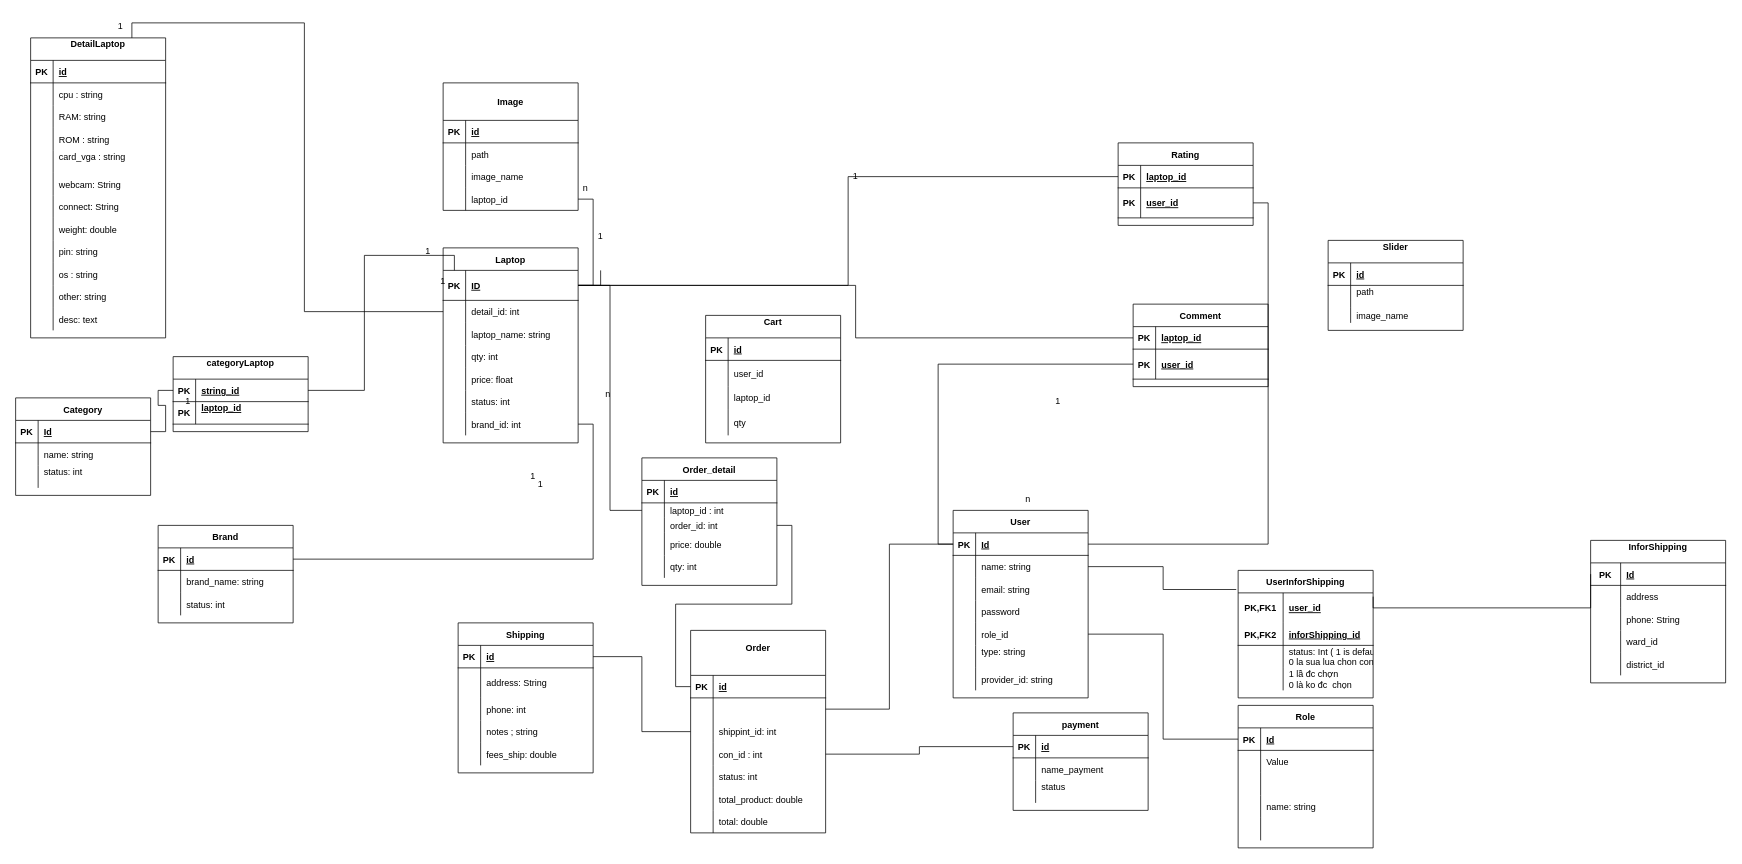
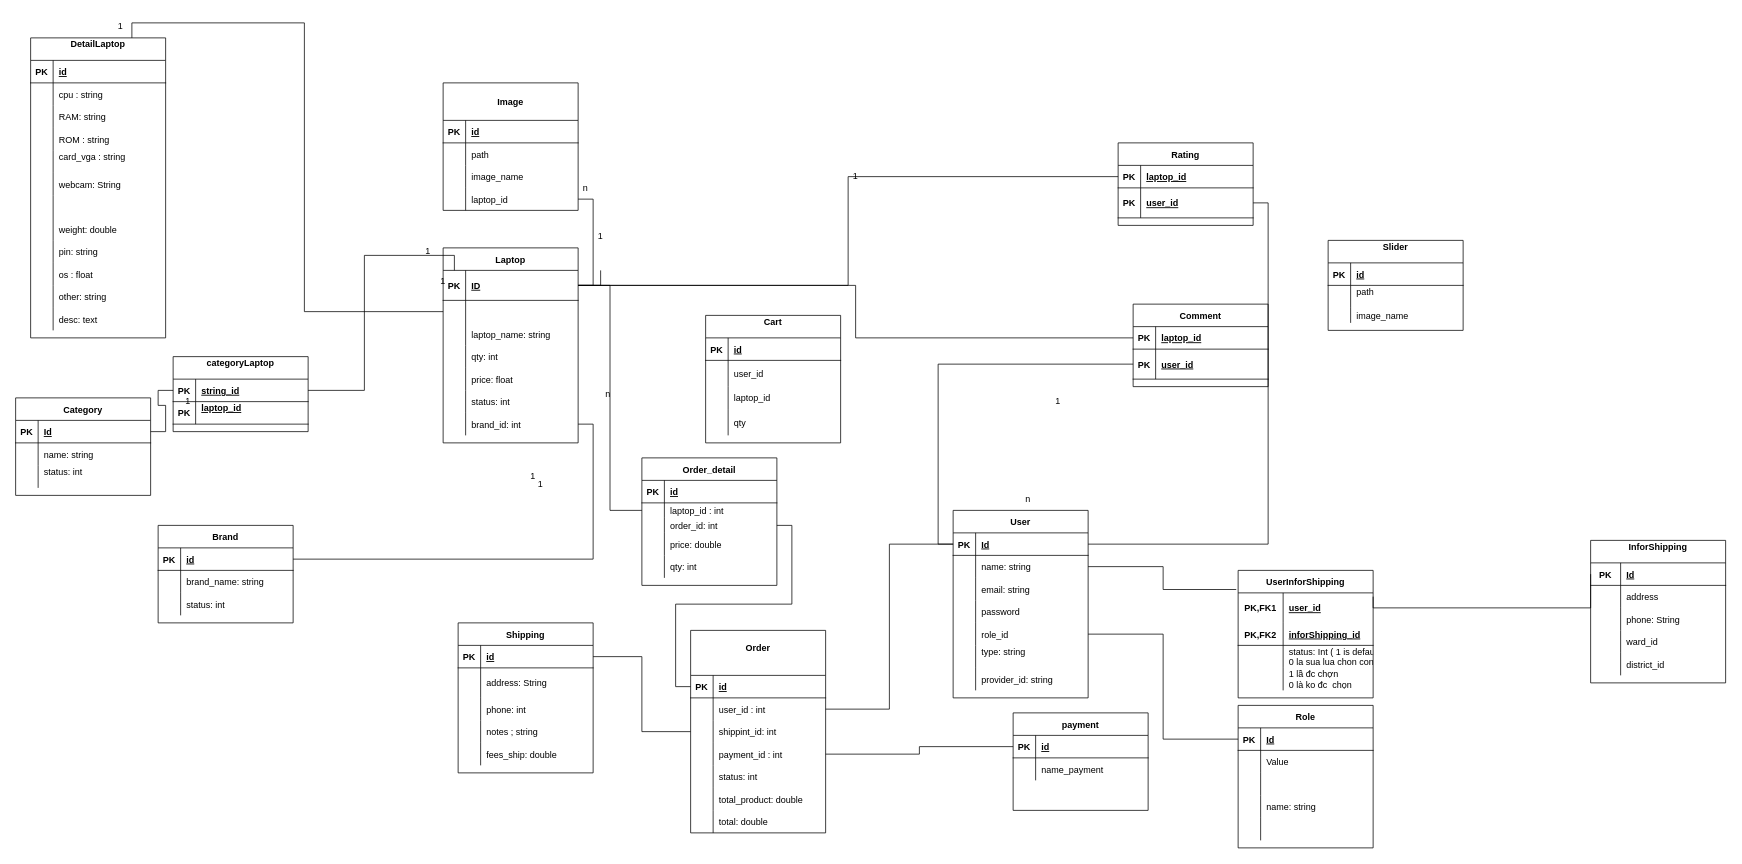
(109, 207) -> none
(82, 275) -> (79, 275)
(522, 312) -> none
none -> (769, 709)
(743, 755) -> (753, 755)
(1092, 792) -> none
